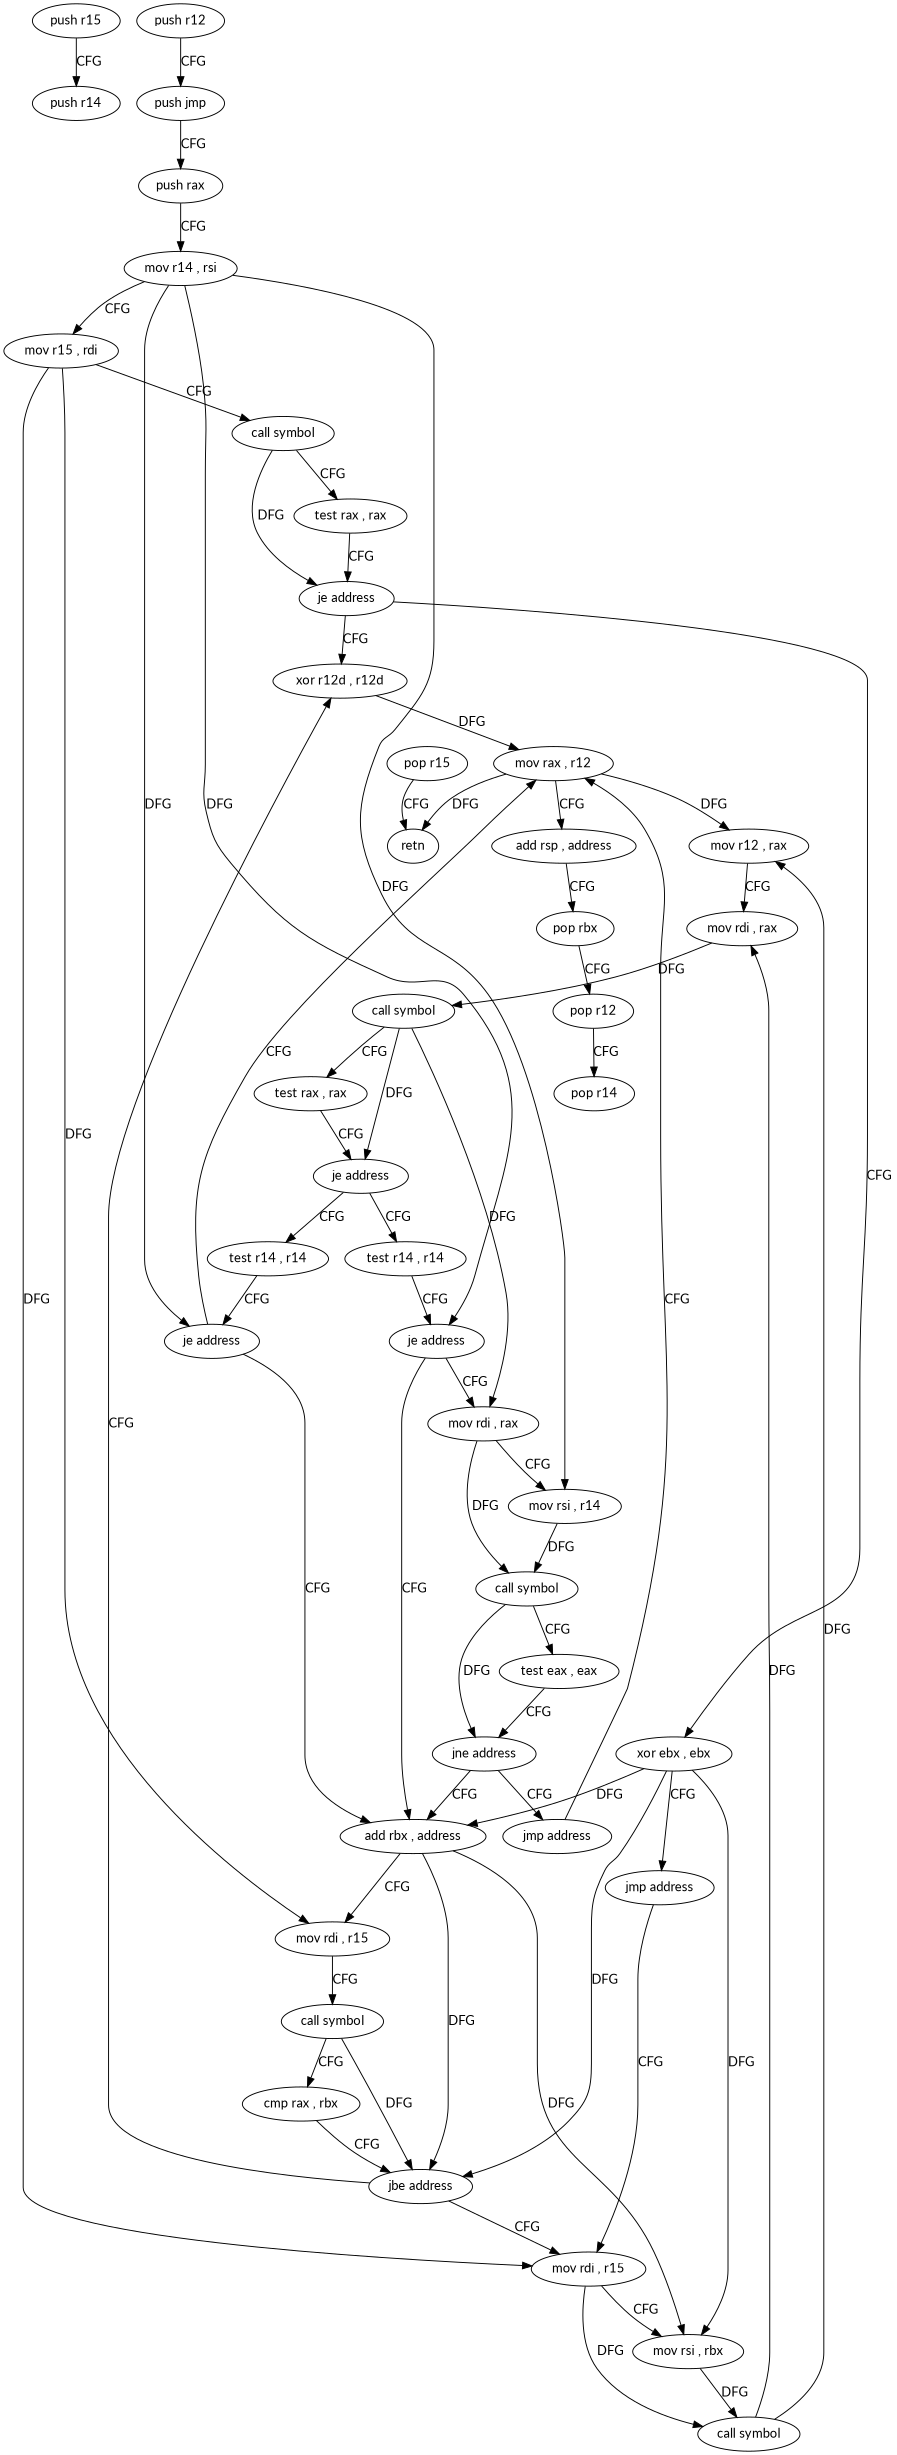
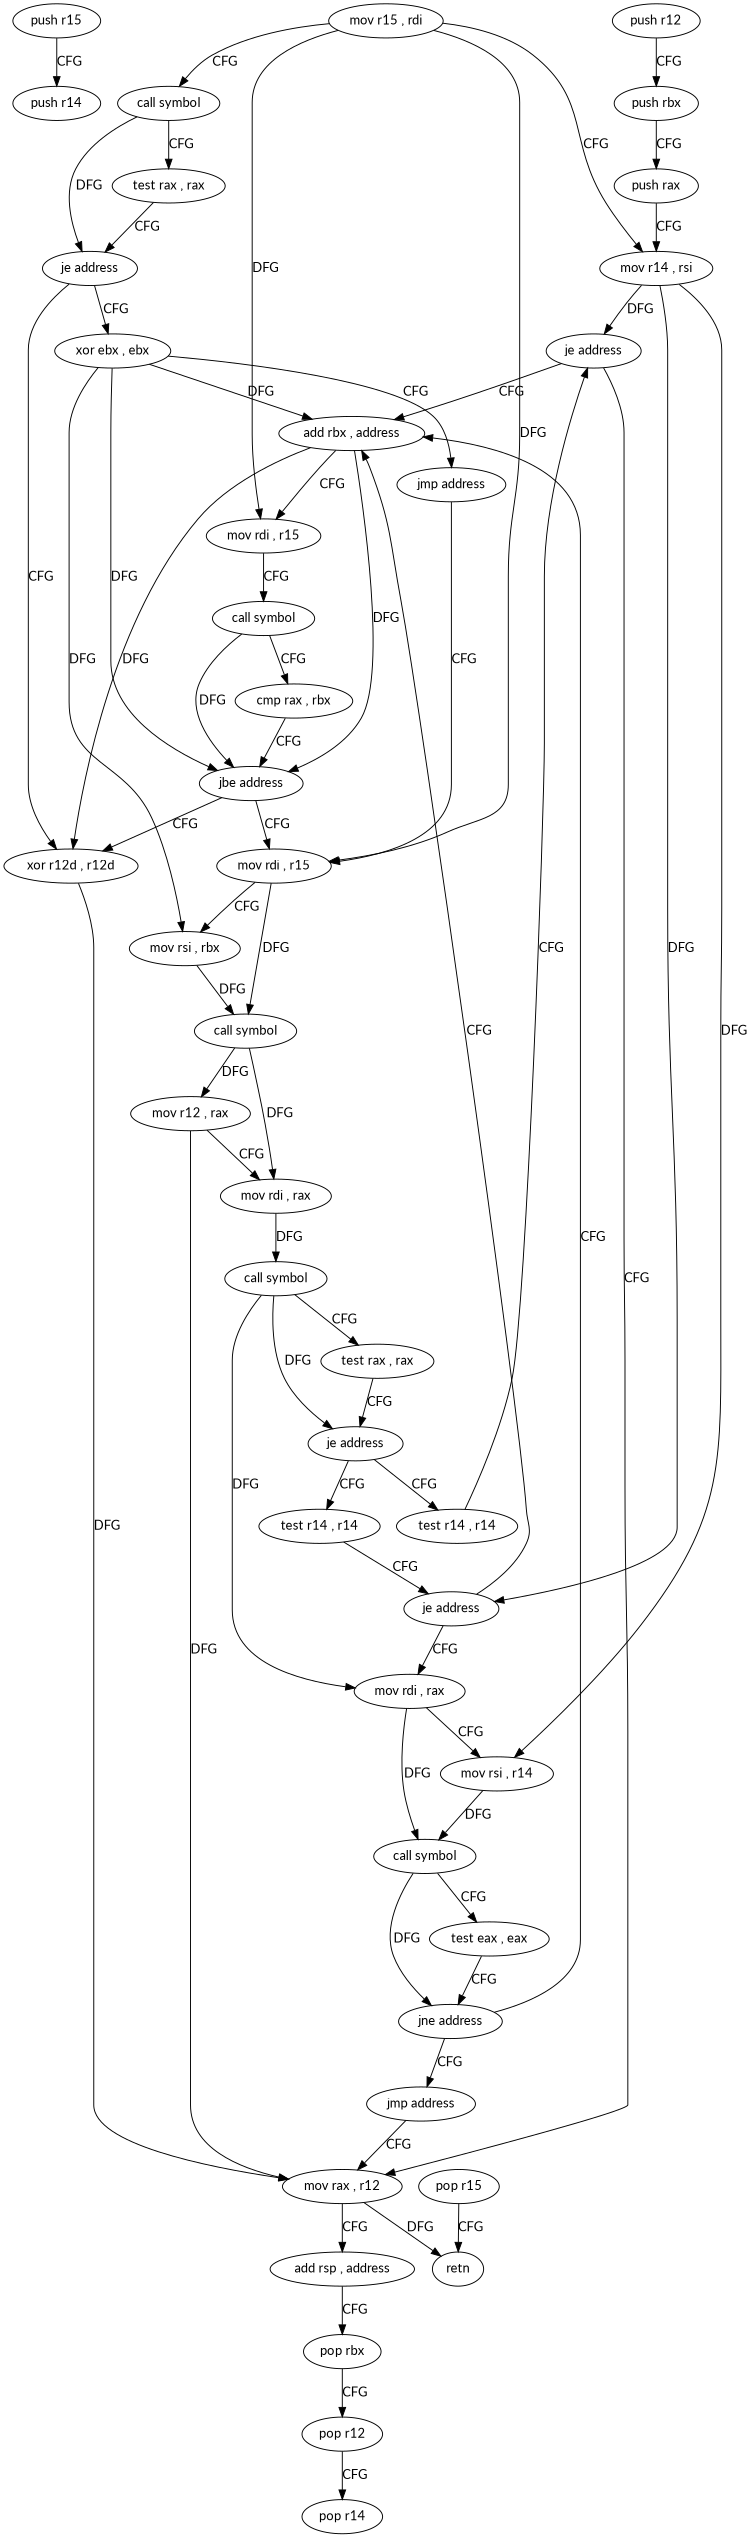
(181, 103) -> (656, 103)
(109, 300) -> (570, 103)
(664, 793) -> (191, 1680)
(540, 2090) -> (142, 609)
